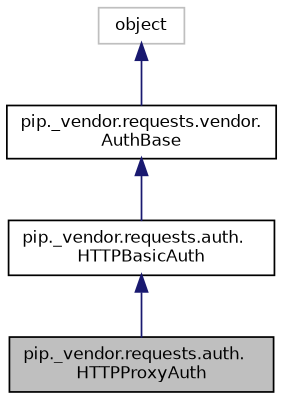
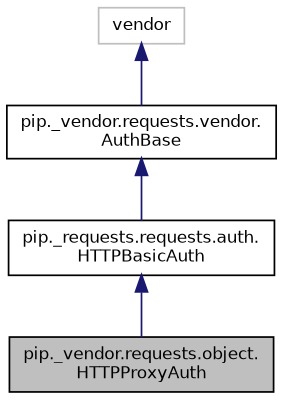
(142, 26) -> (142, 26)
(142, 248) -> (142, 248)
(142, 364) -> (142, 364)
